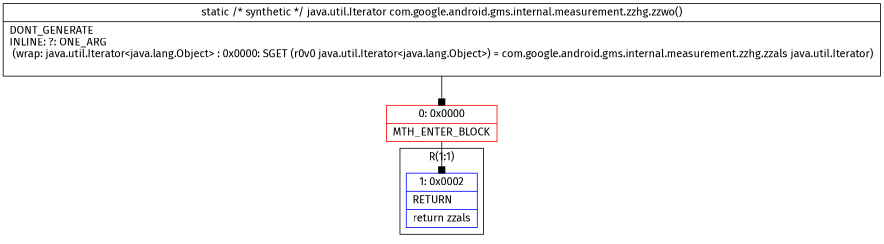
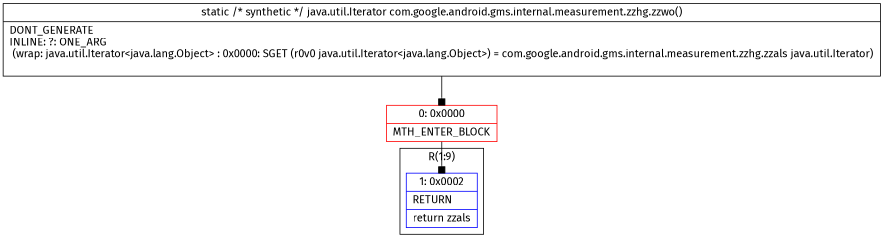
(442, 157) -> (442, 157)
